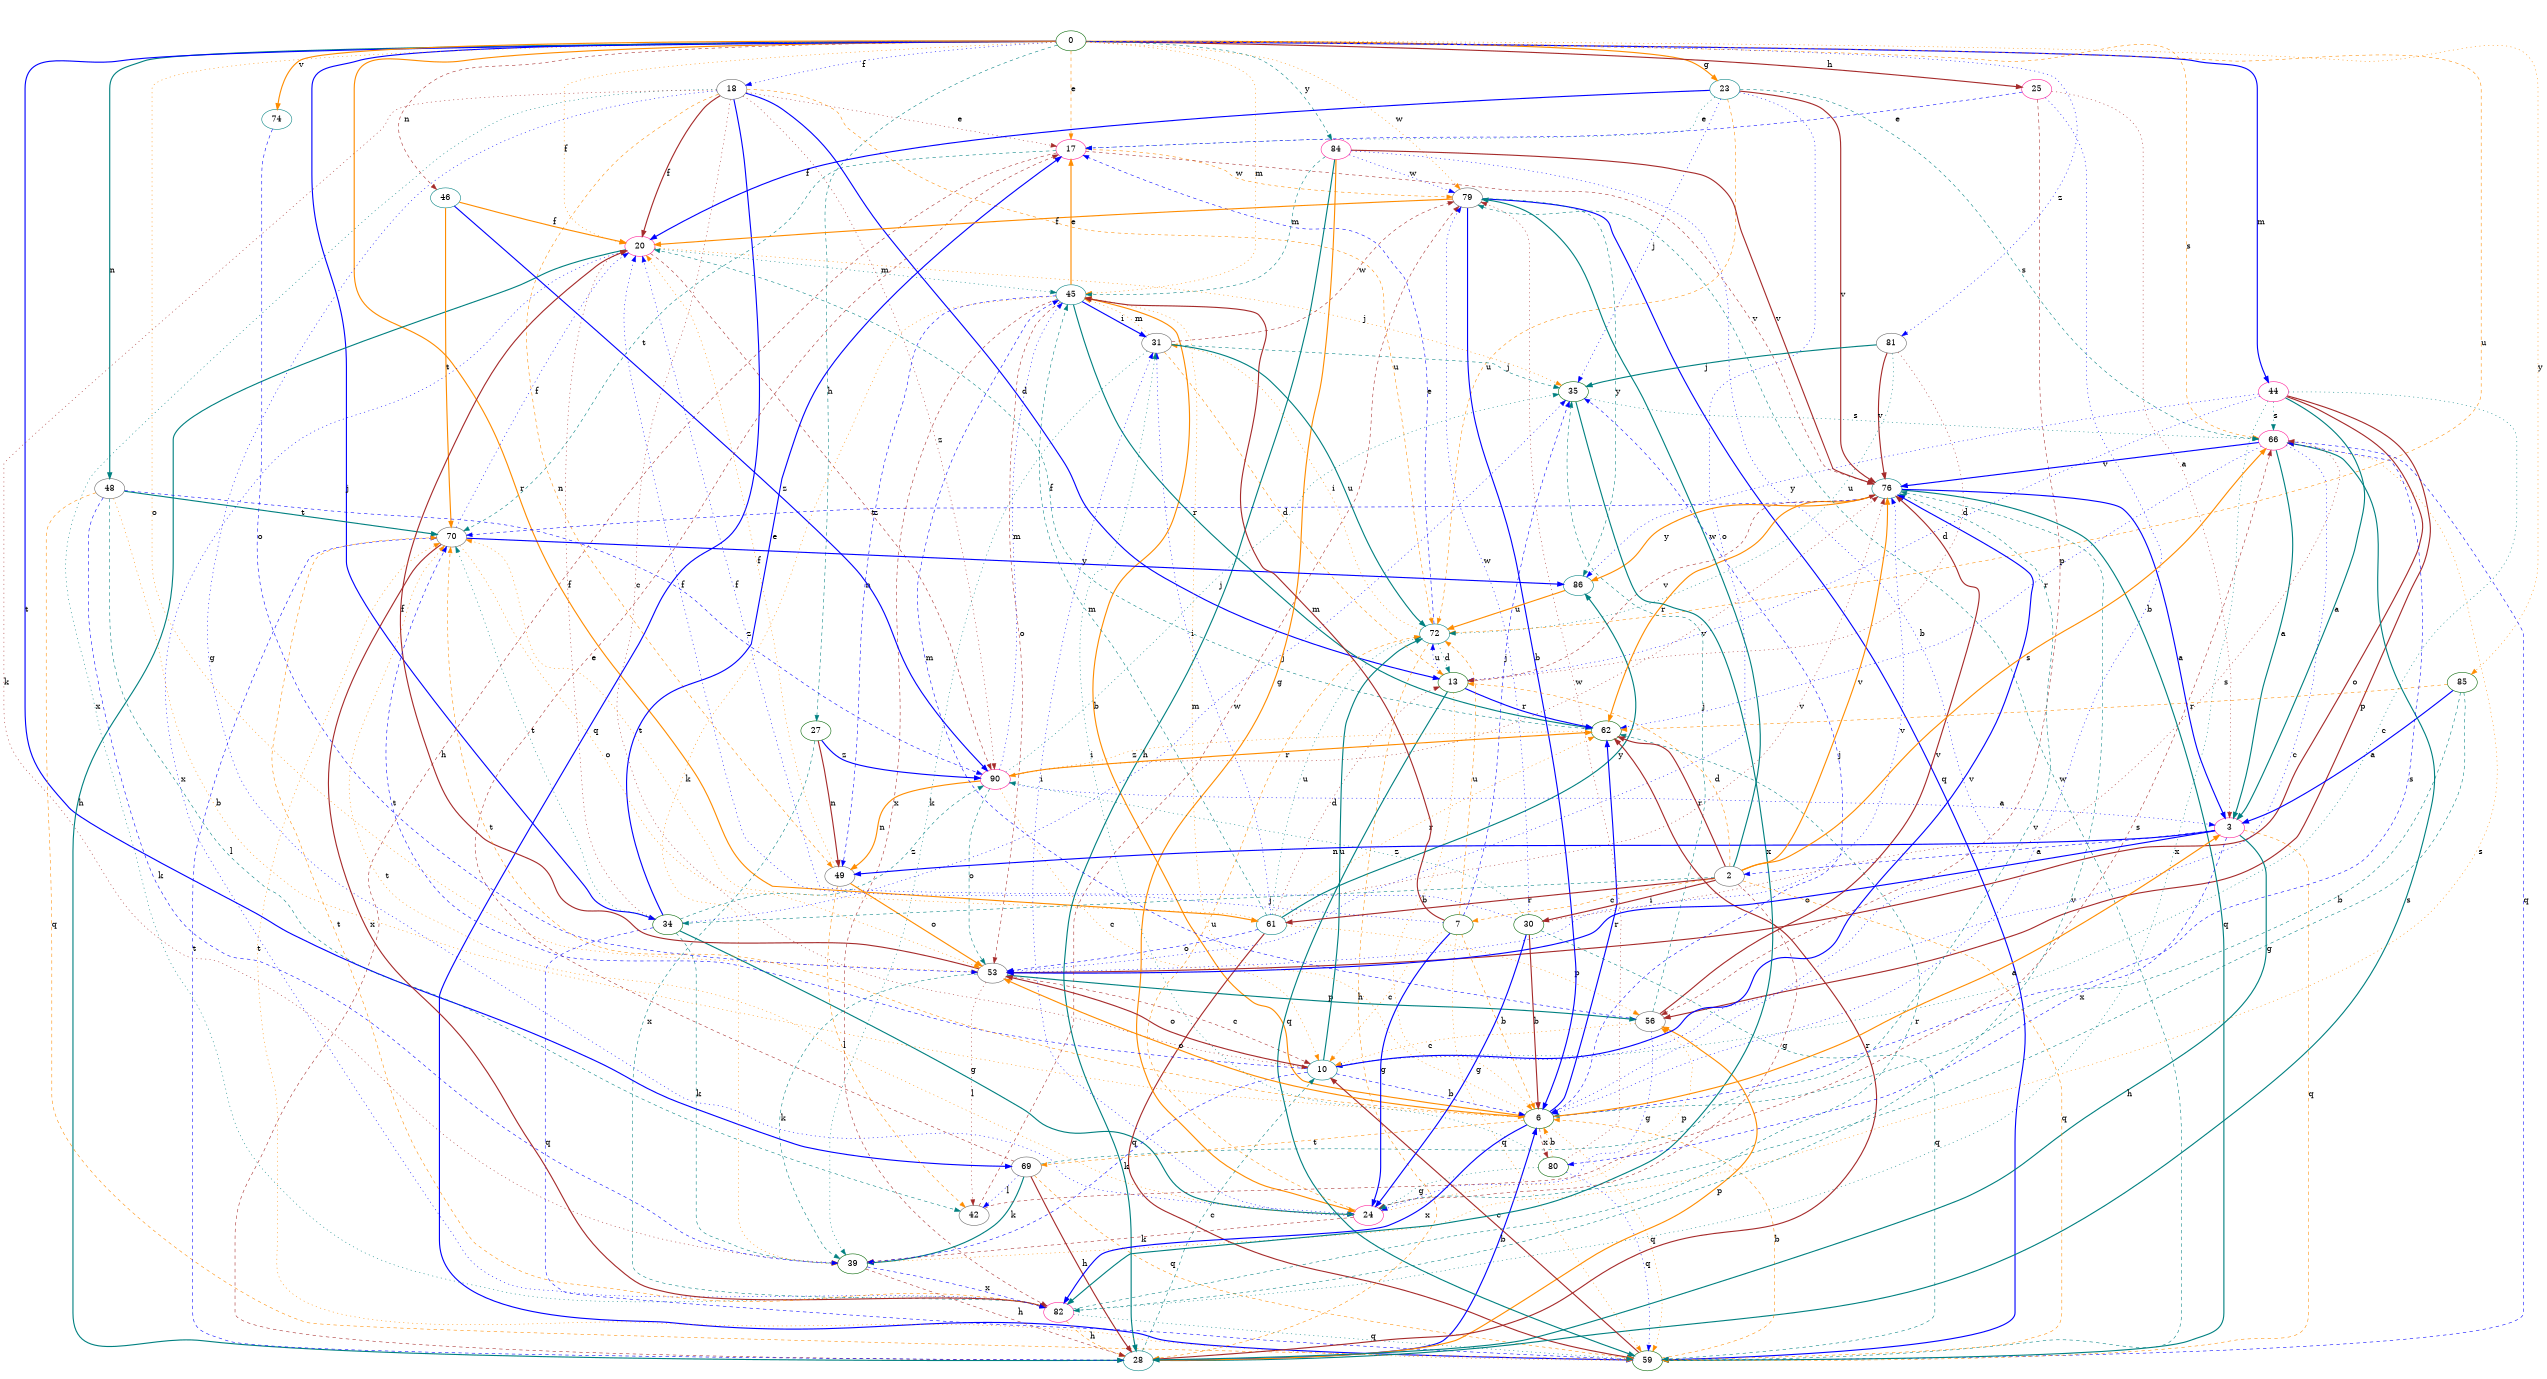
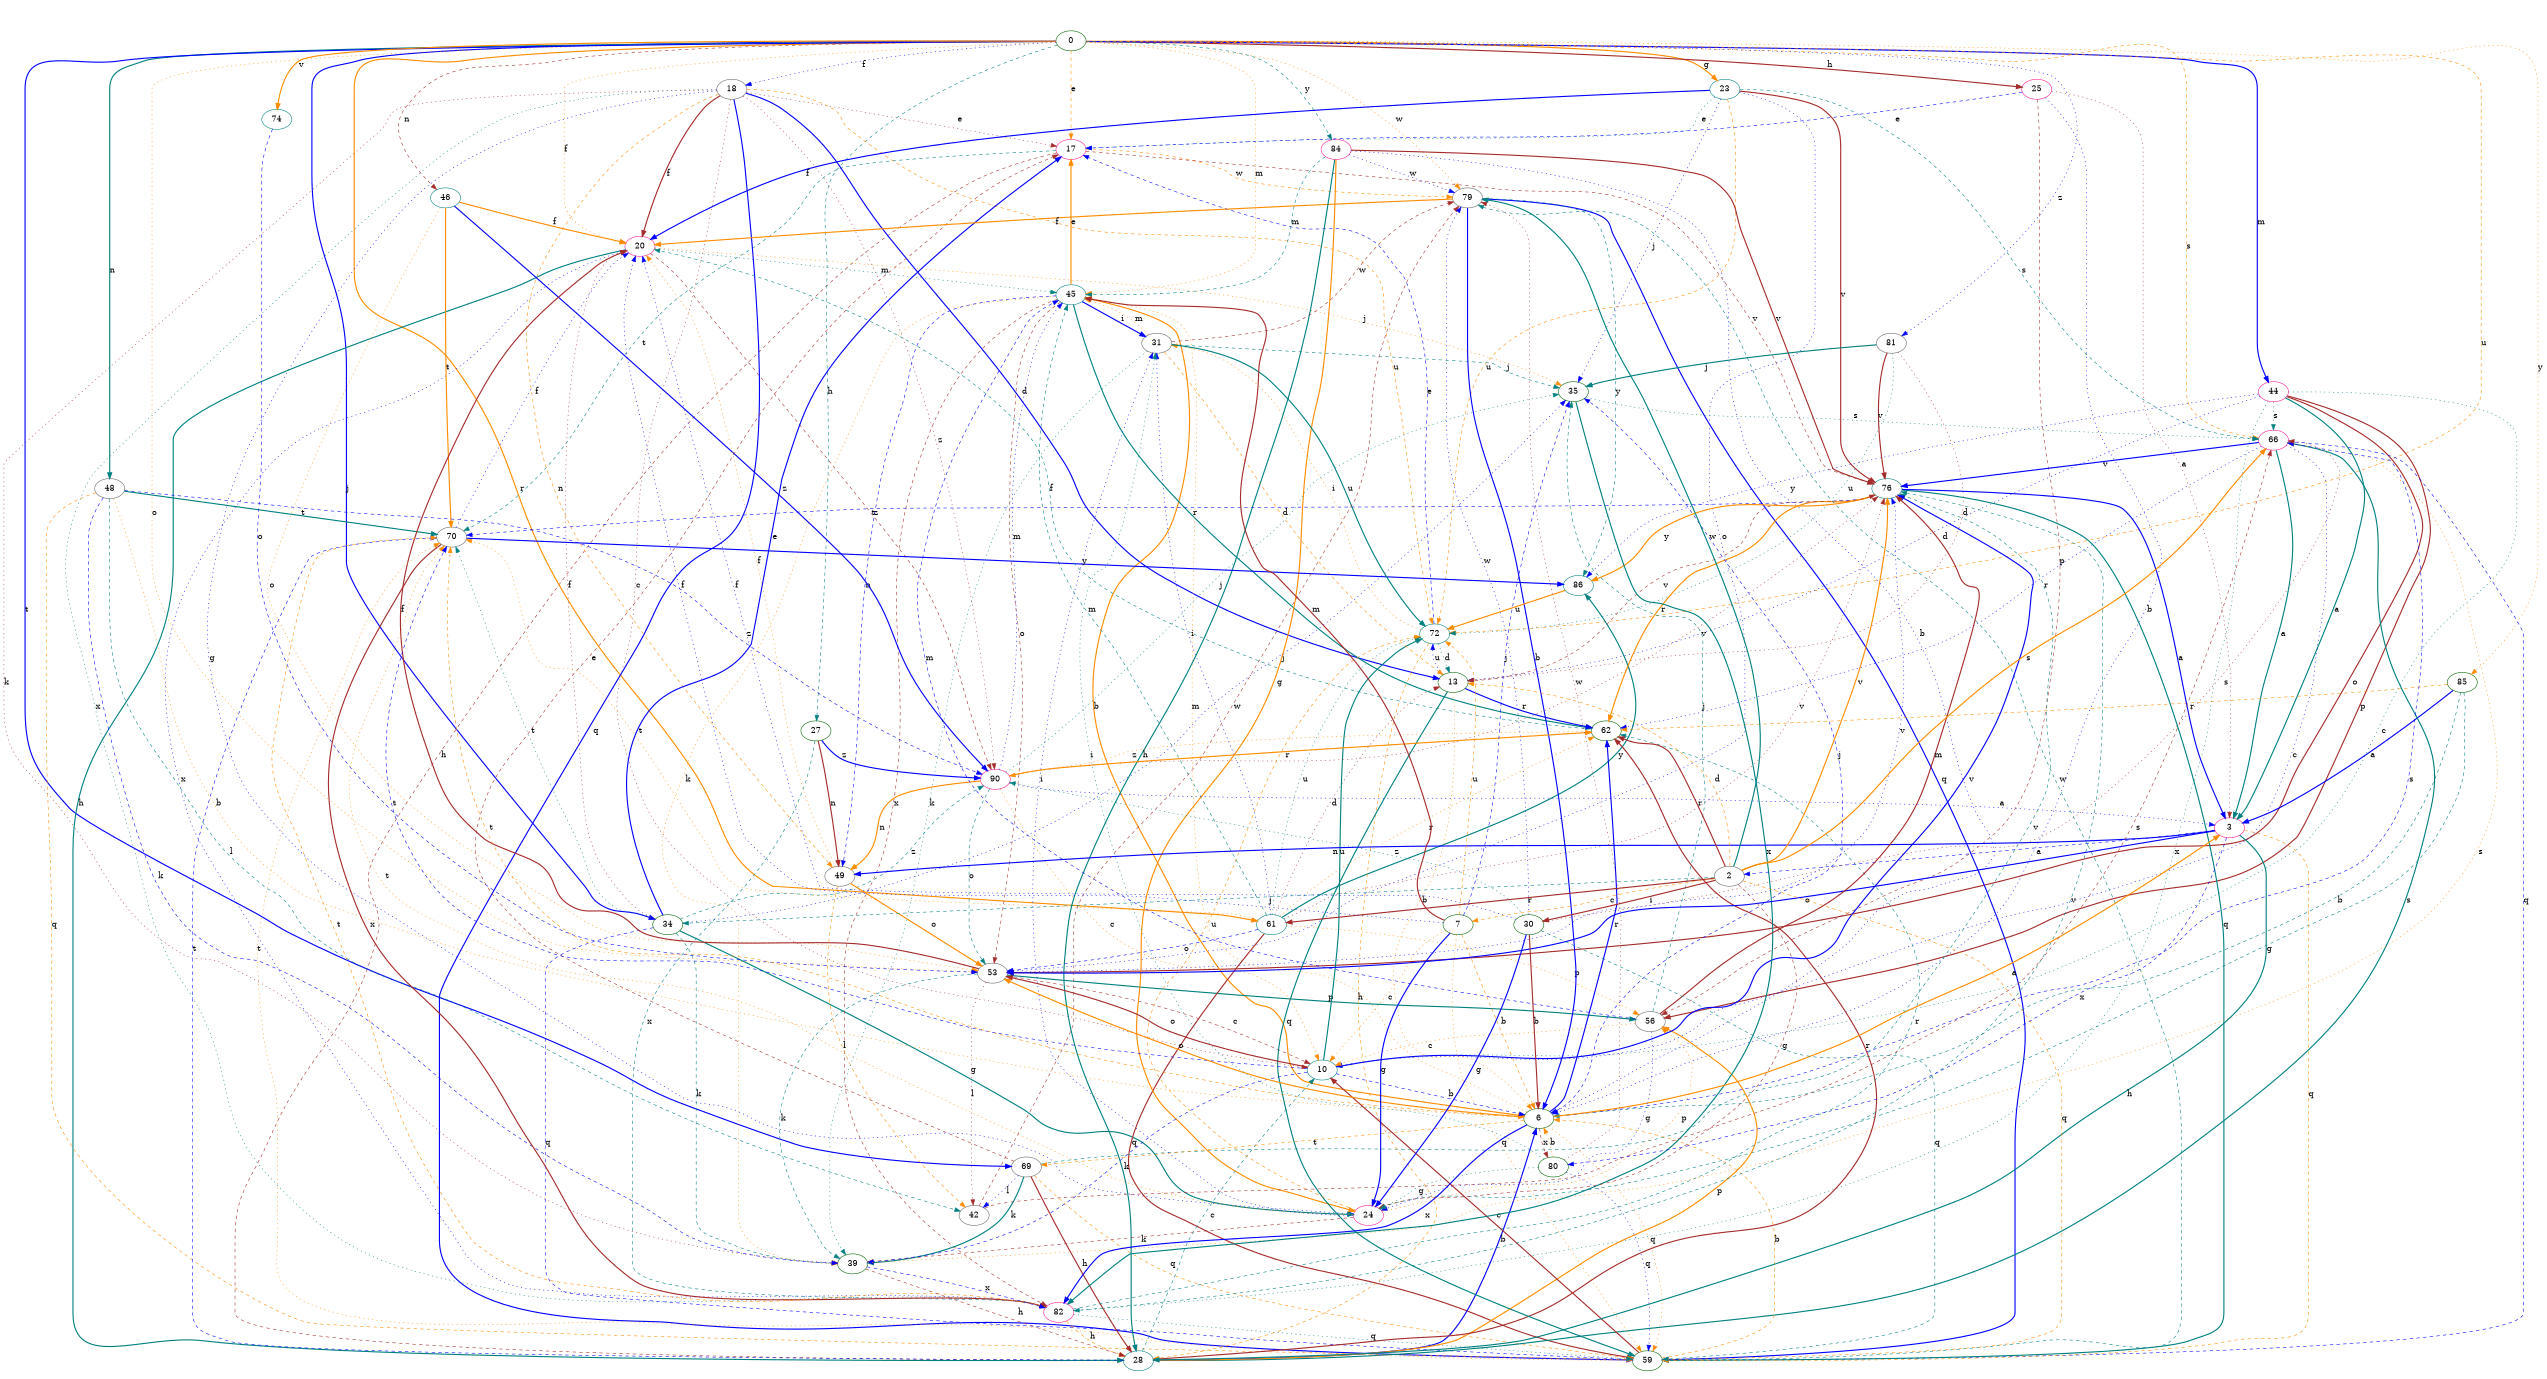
(1938, 755) -> (1938, 755)
(654, 837) -> (382, 777)
